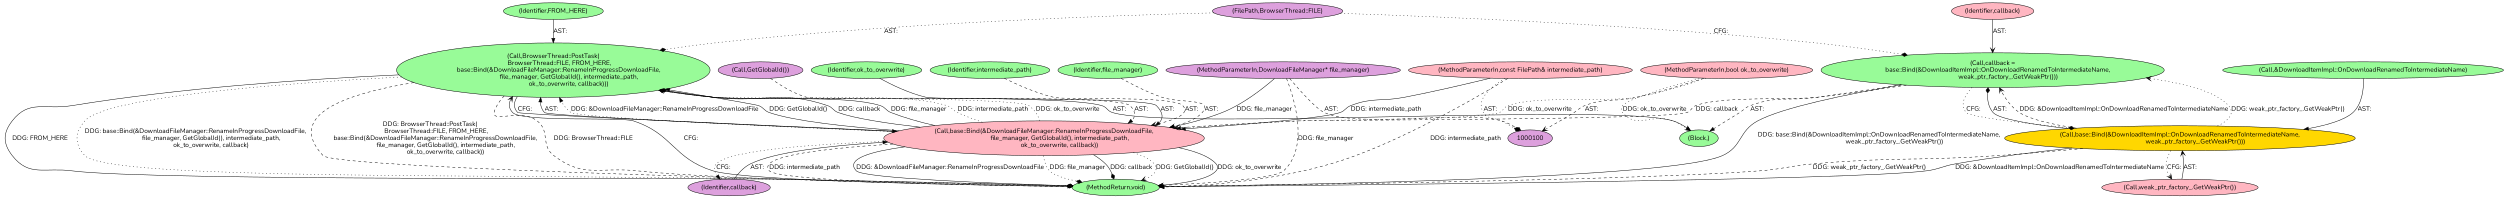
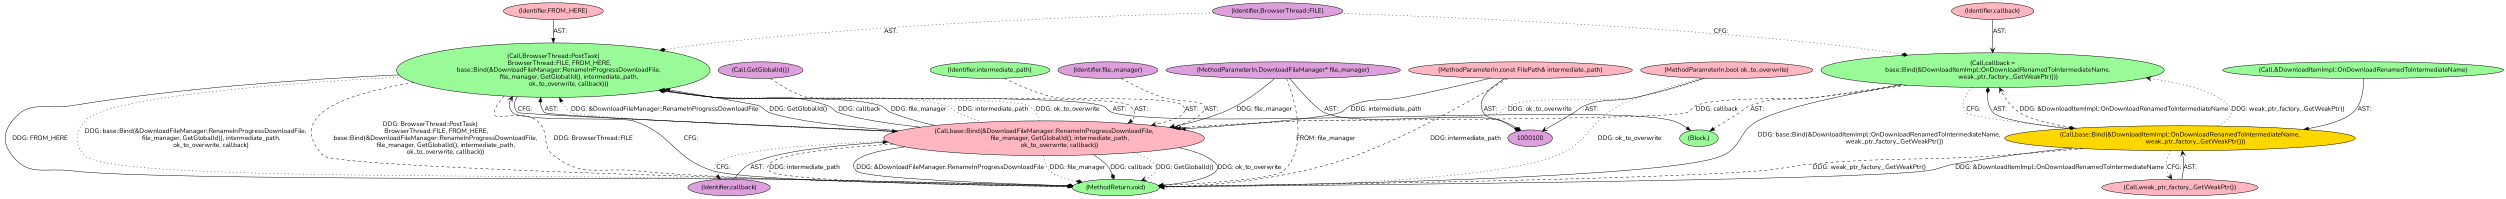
(553, 11) -> (553, 11)
(1278, 11) -> (1278, 11)
(866, 70) -> none
(1108, 70) -> (1108, 70)
(1594, 103) -> (1594, 103)
(1625, 104) -> (1444, 176)
(1482, 108) -> (1482, 108)
(1396, 119) -> (1396, 119)
(1326, 138) -> (1326, 138)
